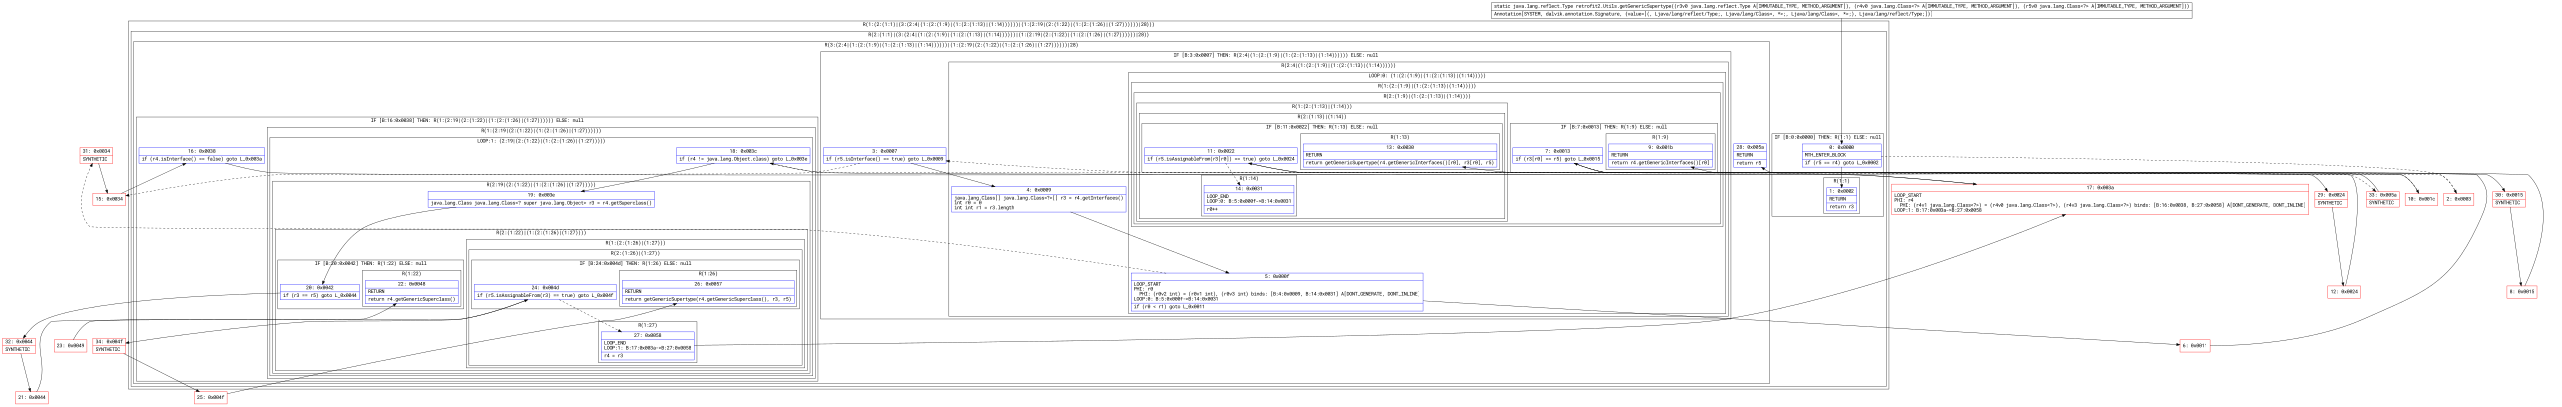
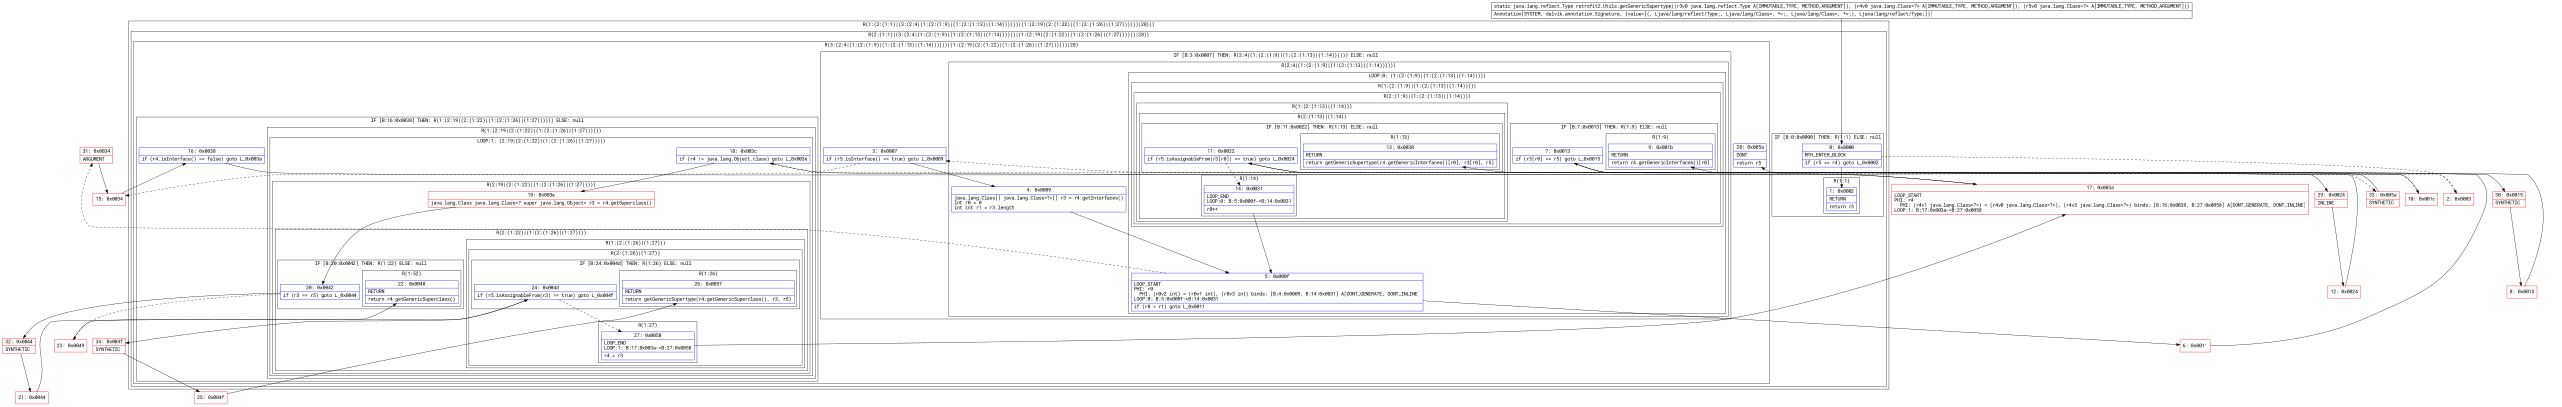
(1745, 155) -> (1742, 155)
(95, 159) -> (94, 159)
(541, 199) -> (541, 199)
(2330, 203) -> (2326, 203)
none -> (1262, 242)
(412, 274) -> (412, 274)
none -> (173, 302)
